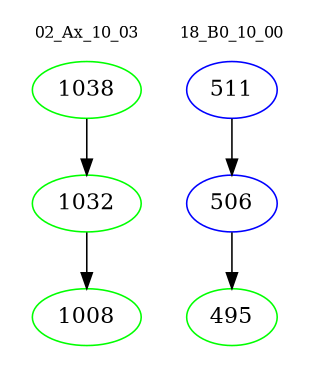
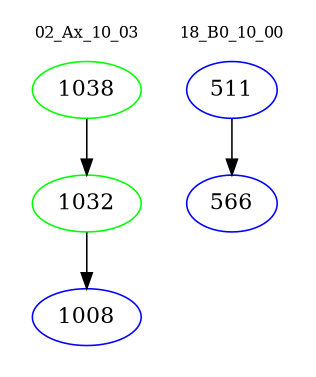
(232, 204) -> (232, 204)
(87, 317) -> (87, 317)
(232, 317) -> none
